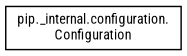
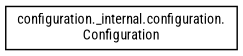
(93, 28) -> (121, 28)
